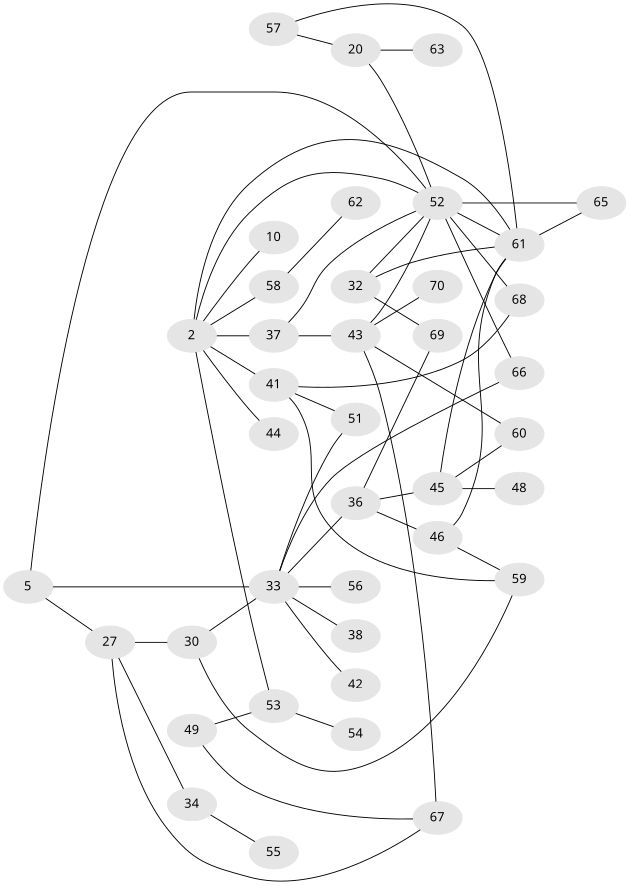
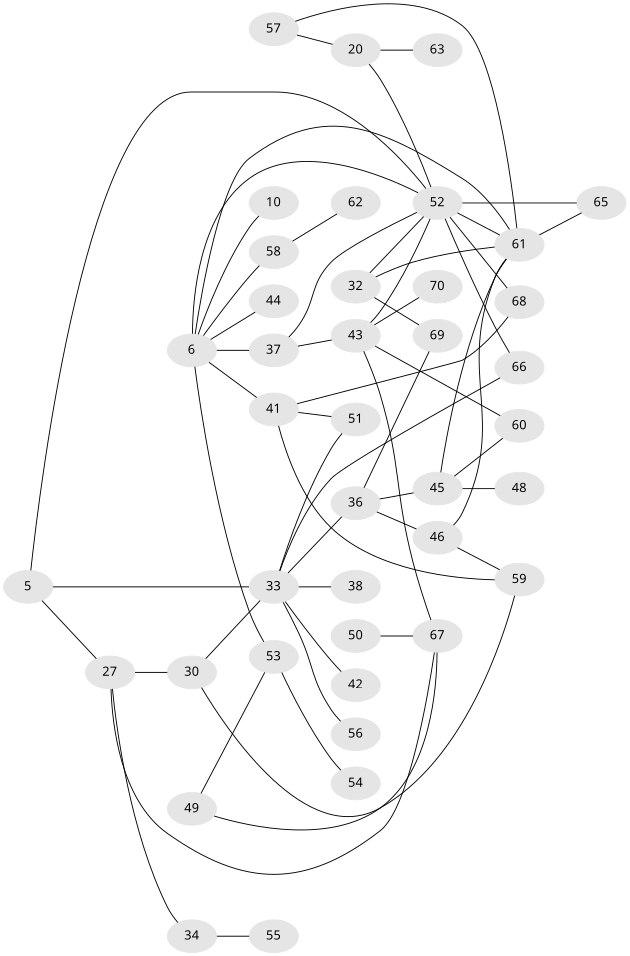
(192, 336) -> (192, 350)
none -> (356, 636)
